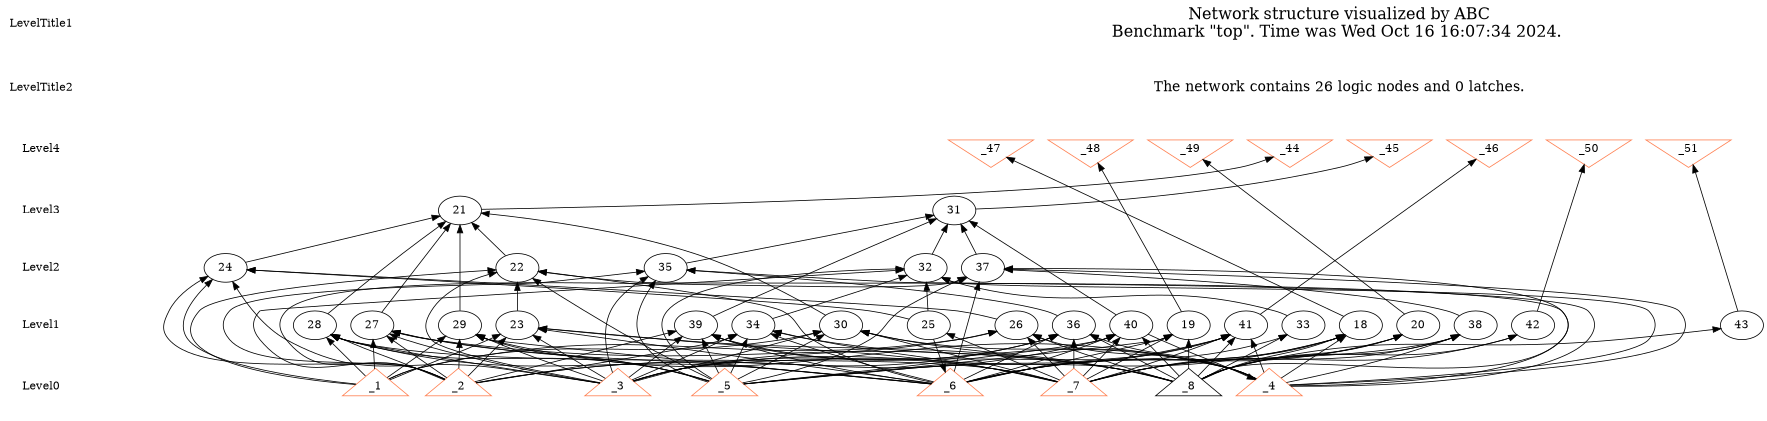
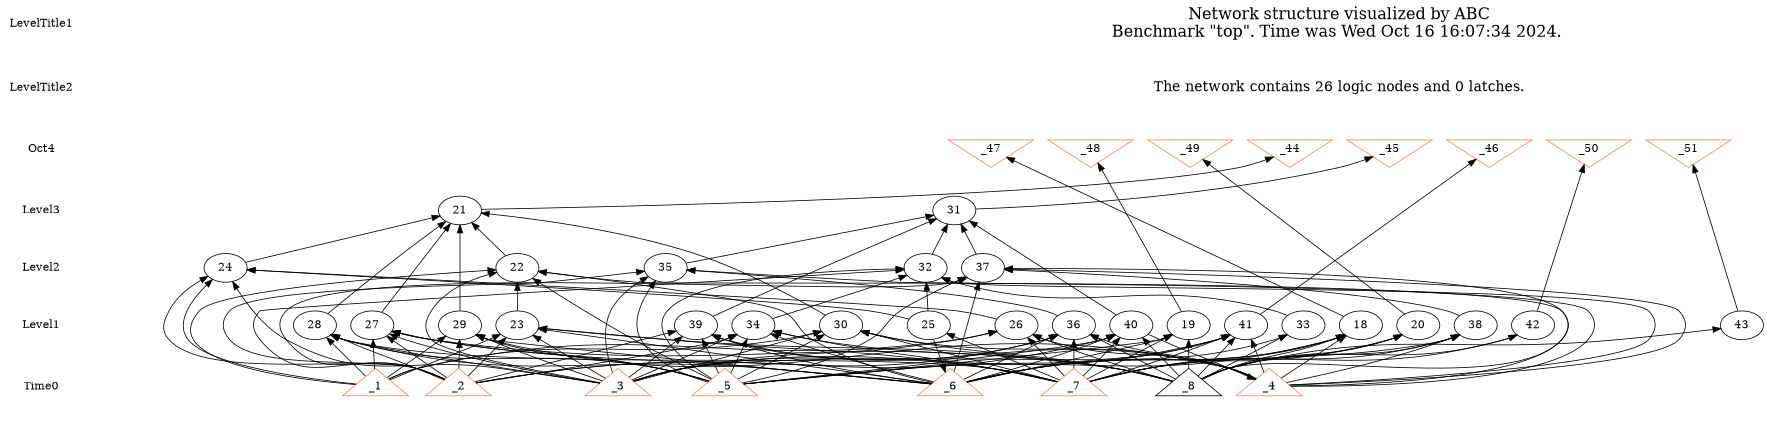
(41, 149) -> (41, 149)
(41, 387) -> (41, 387)
